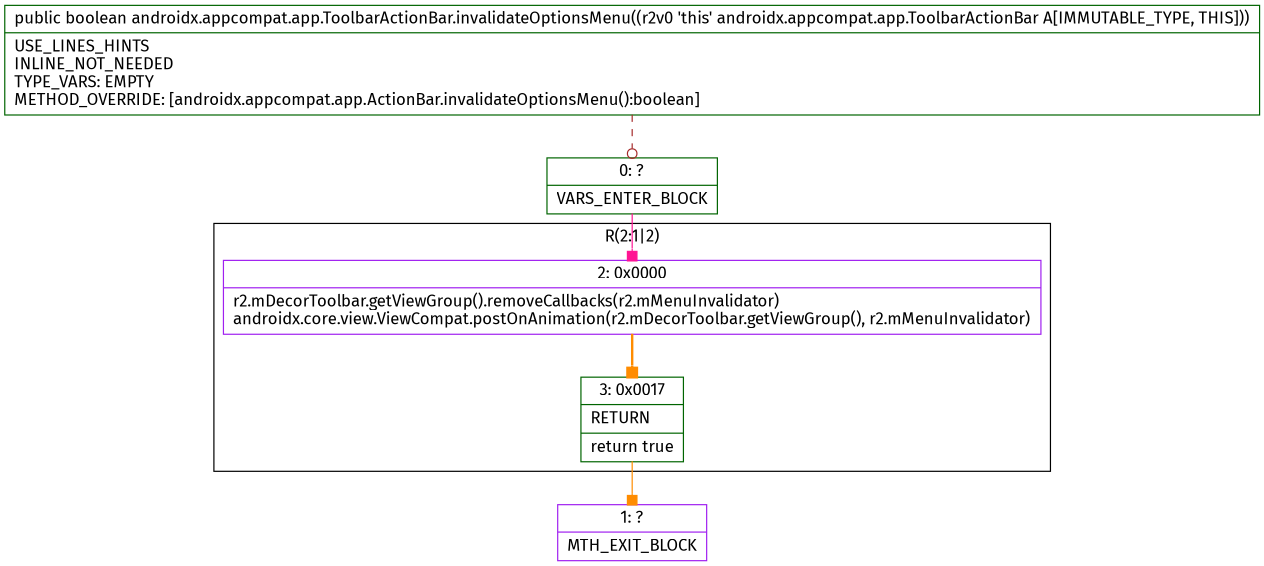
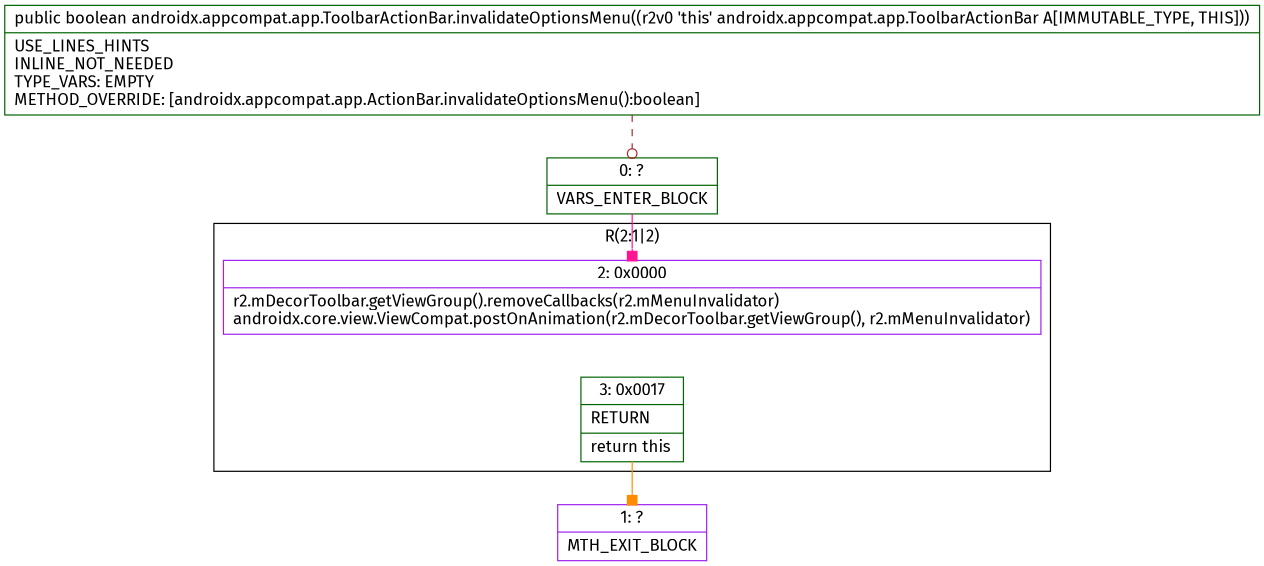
(632, 349) -> none
(632, 447) -> (631, 447)
